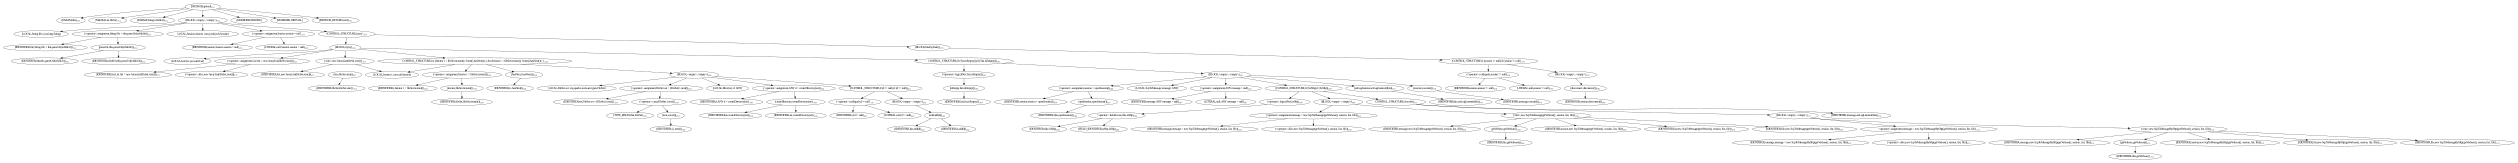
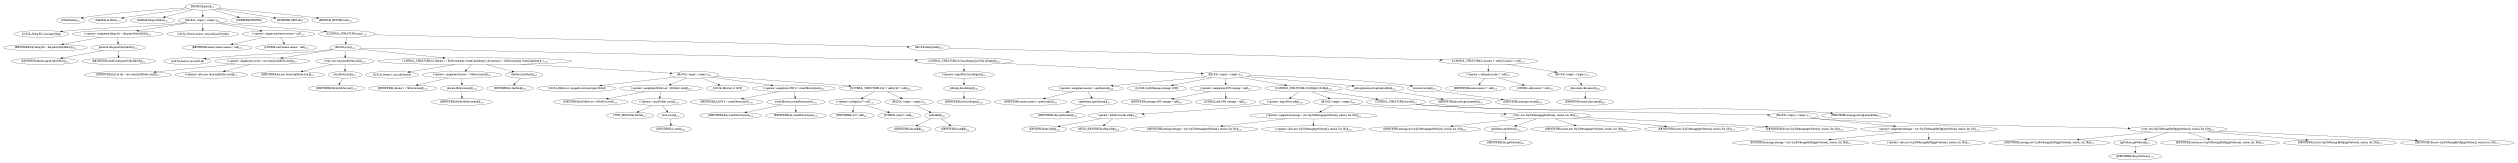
(368, 68) -> (345, 67)
